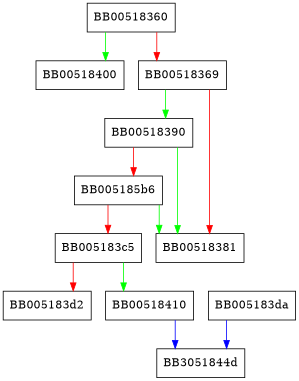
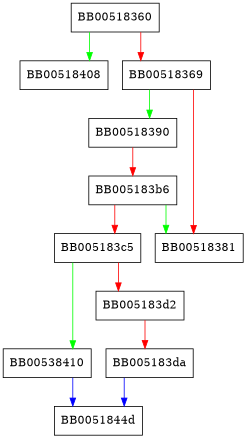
(80, 75) -> (64, 75)
(178, 186) -> none
(118, 190) -> (133, 190)
(150, 306) -> (47, 363)
none -> (145, 330)
(201, 363) -> (98, 421)
